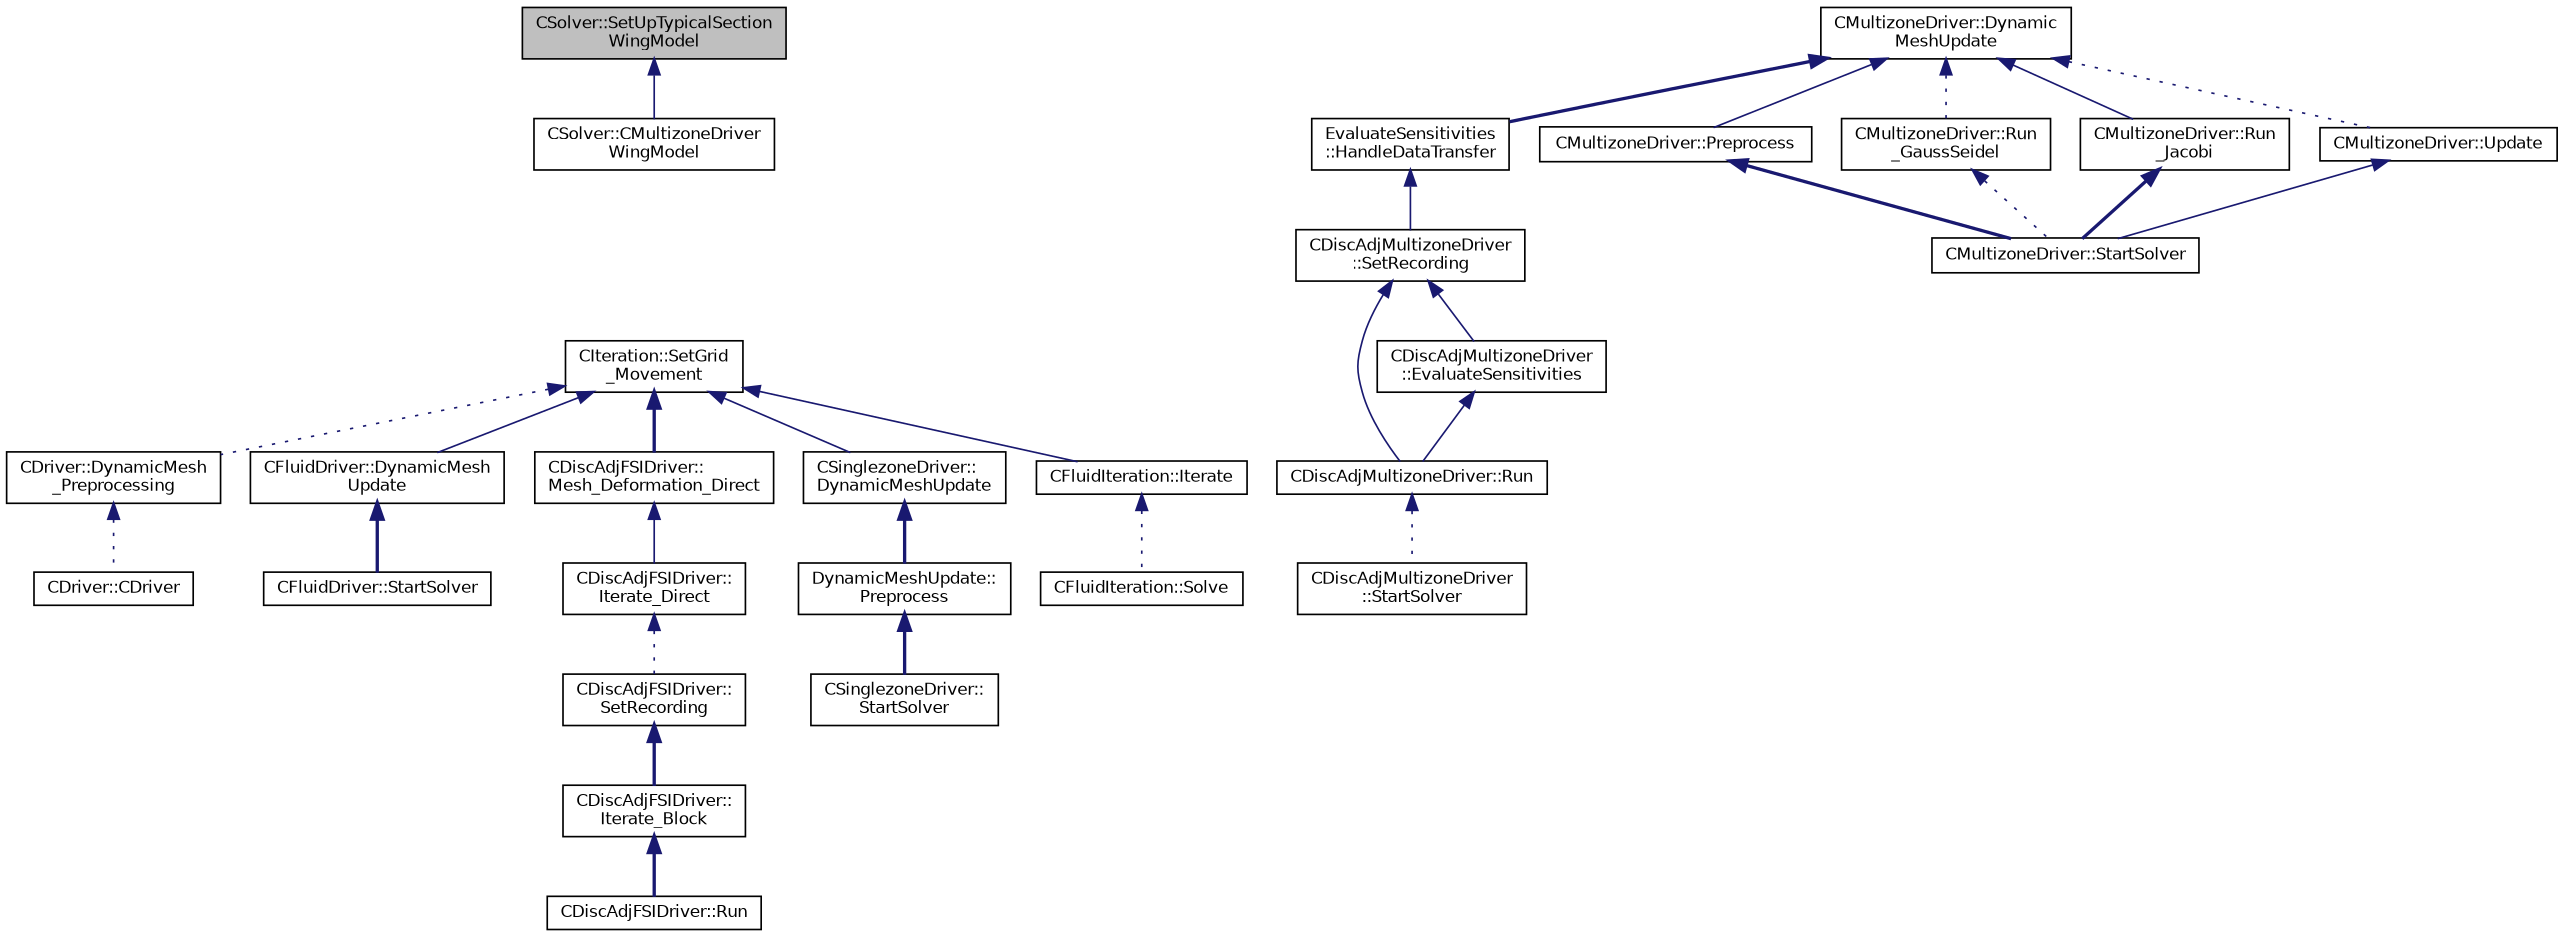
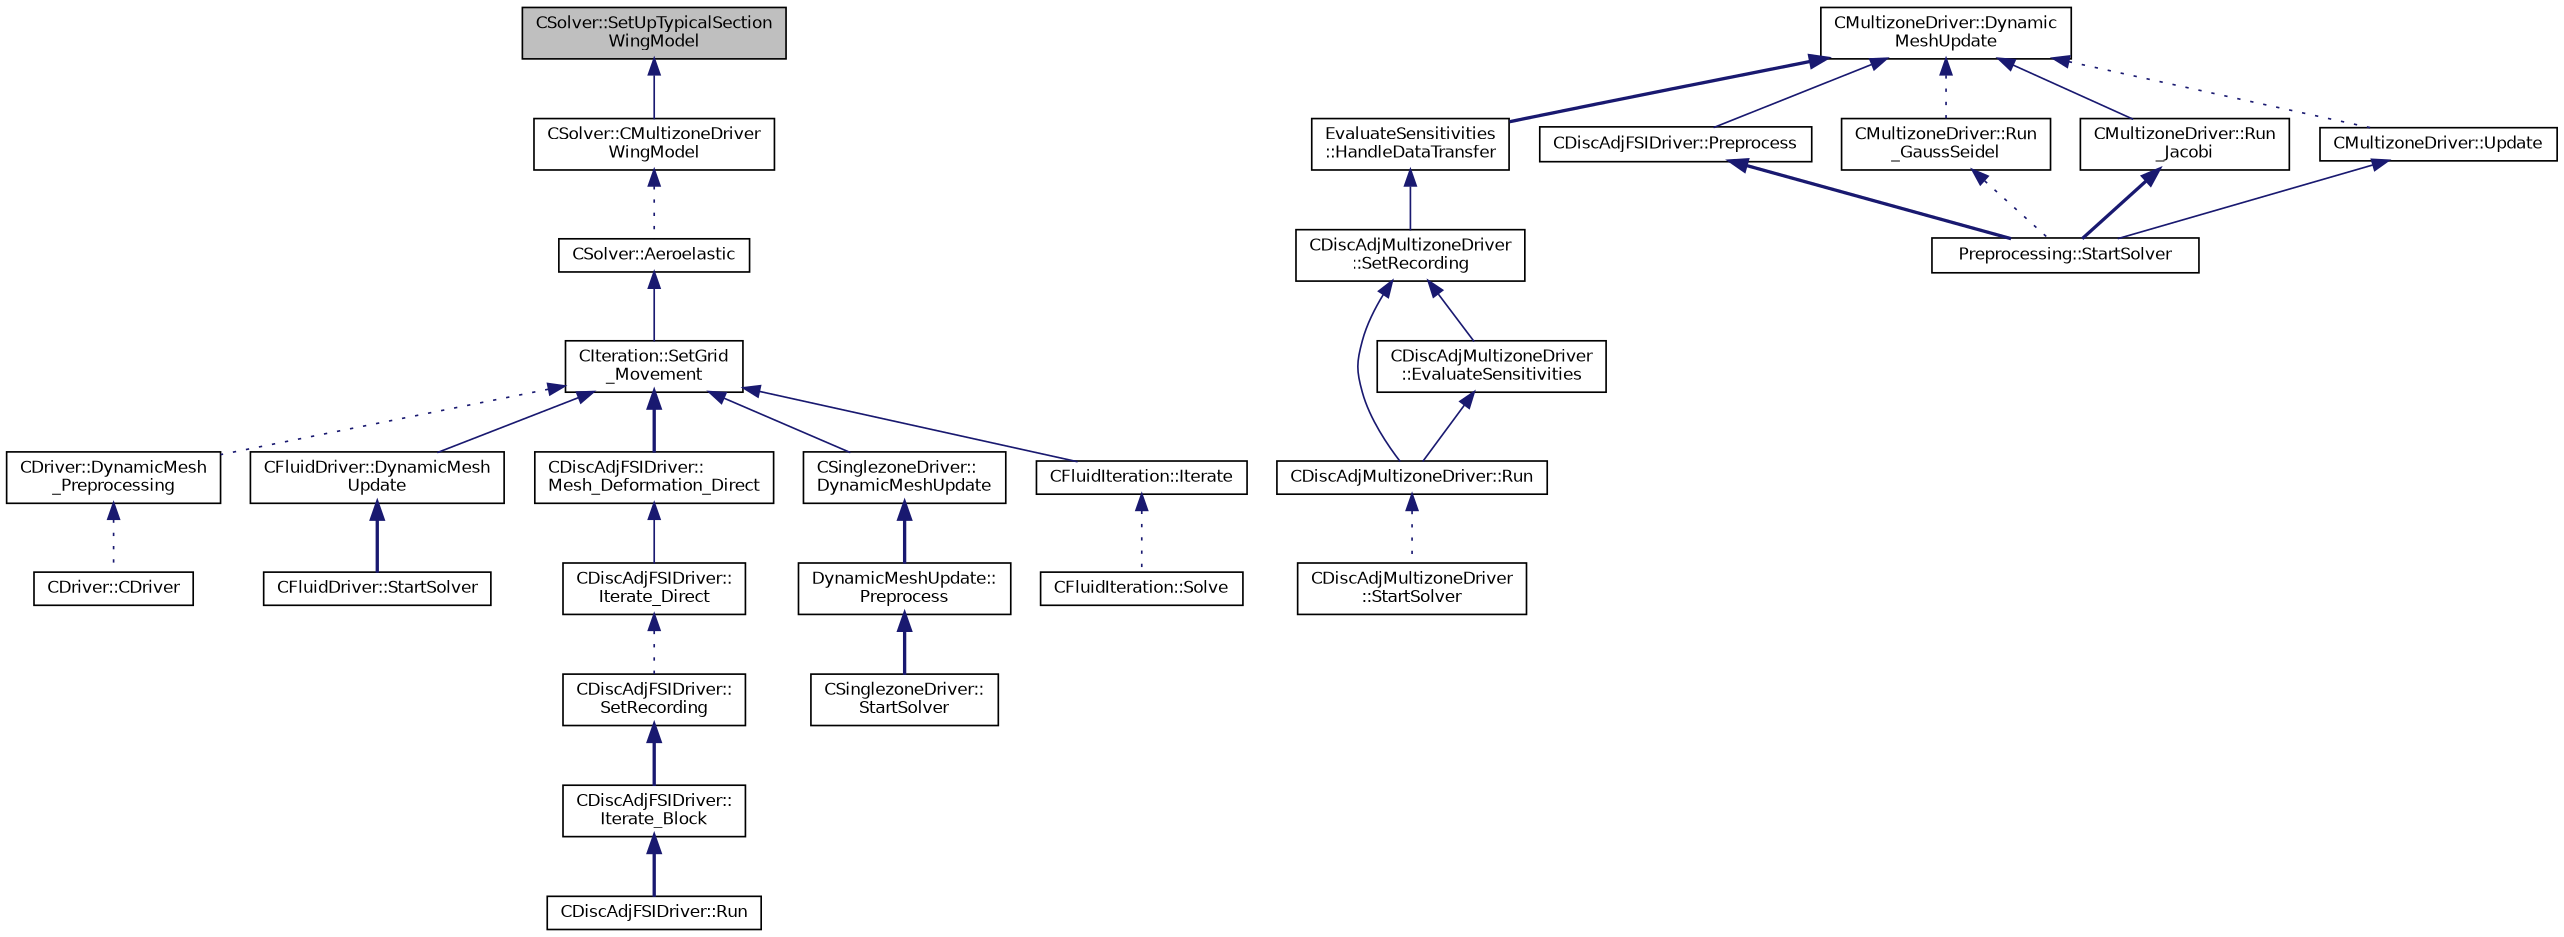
(1676, 144) -> (1676, 144)
none -> (654, 255)
(2065, 255) -> (2065, 255)
